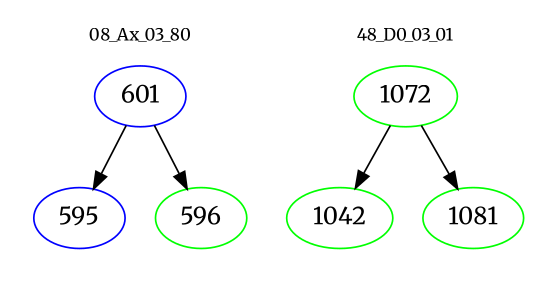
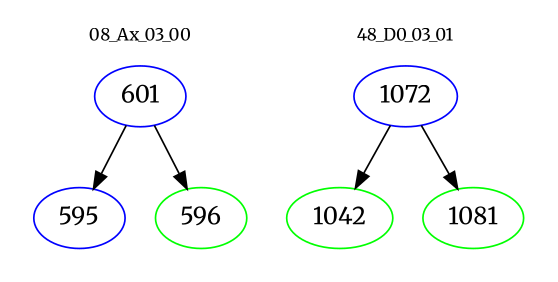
(140, 36) -> (140, 36)
(406, 96) -> (406, 96)
